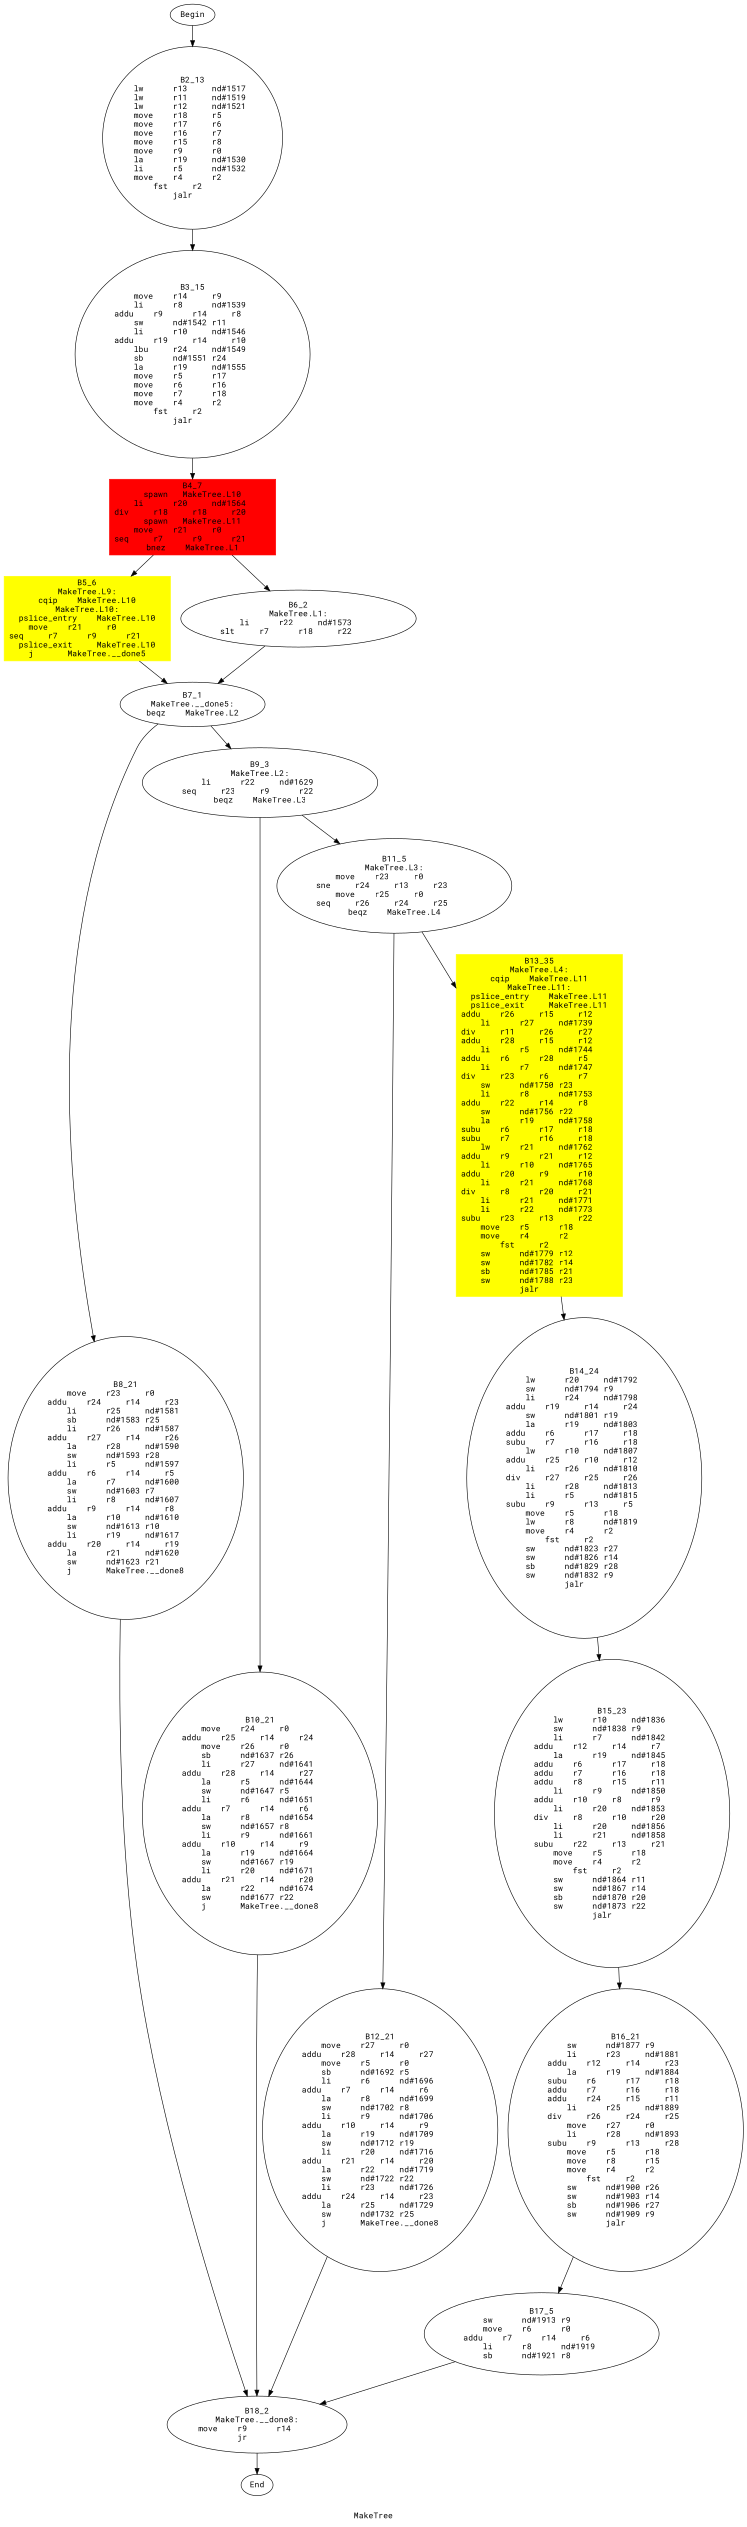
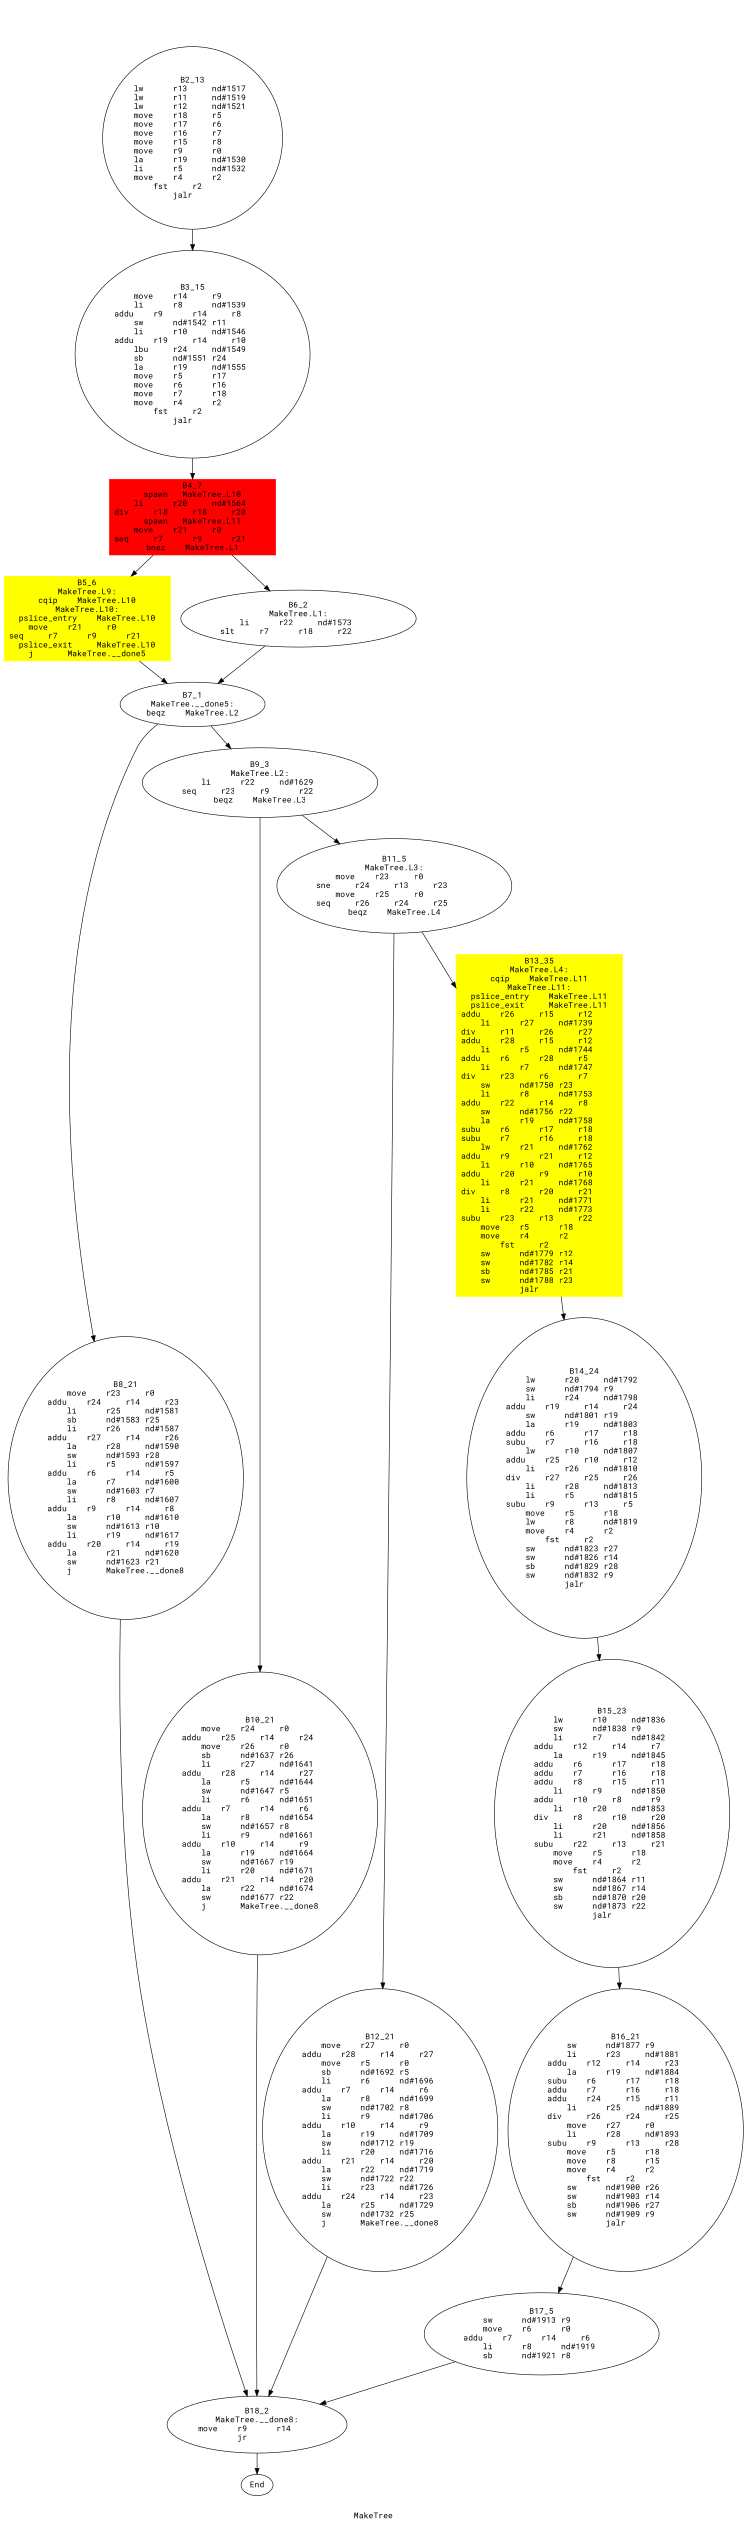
(193, 15) -> none
